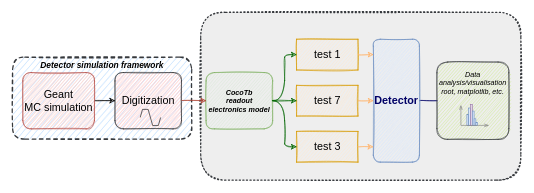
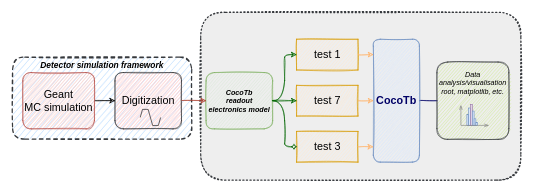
(397, 101) -> (397, 101)
(290, 147) -> (291, 147)
